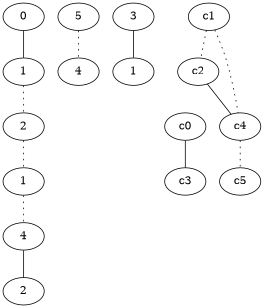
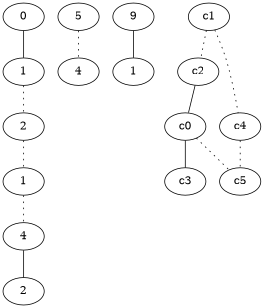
(133, 17) -> (133, 17)
(219, 99) -> (192, 99)
none -> (213, 154)
